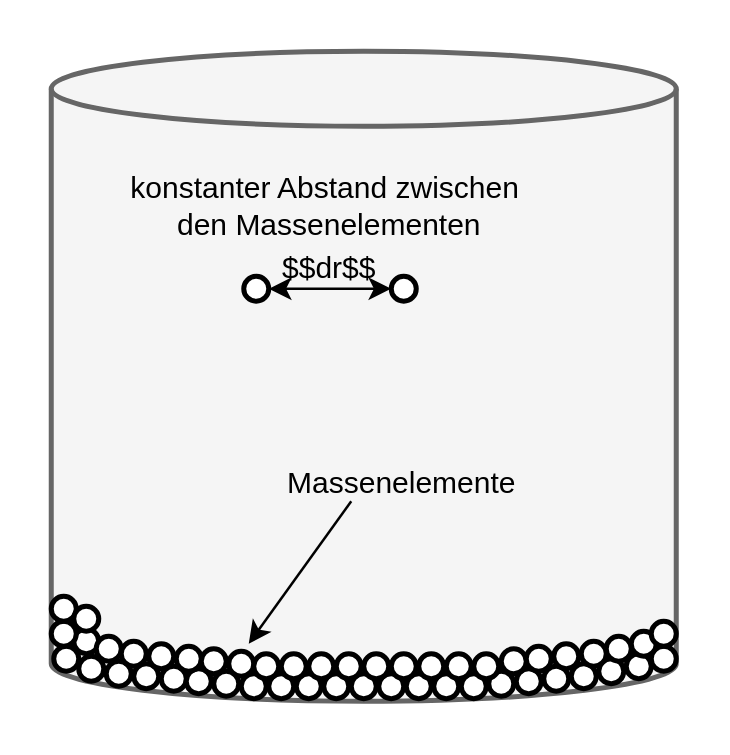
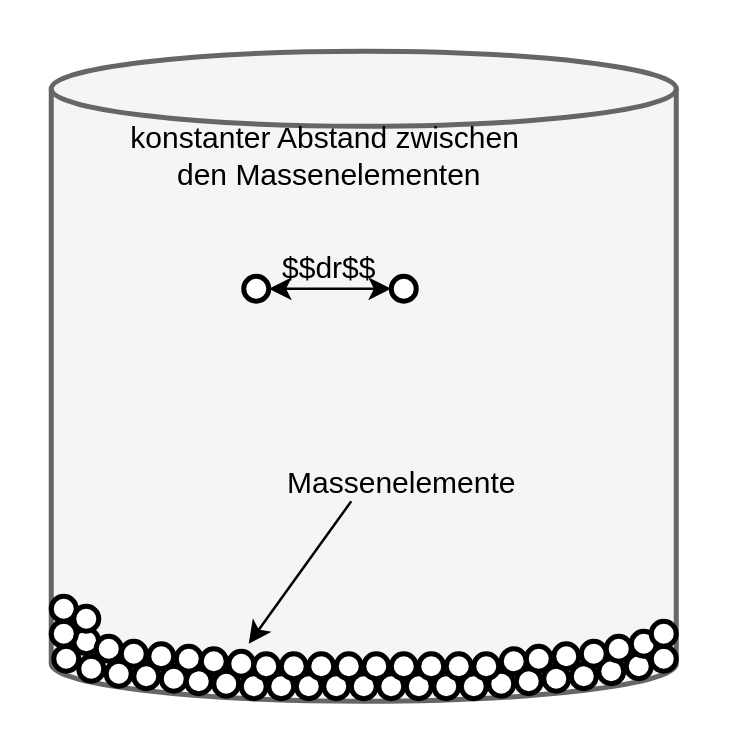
(329, 206) -> (329, 156)
